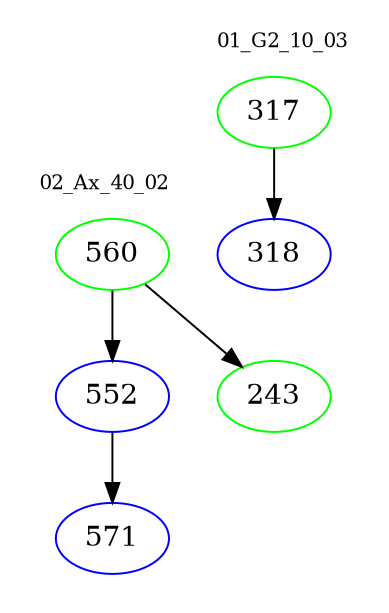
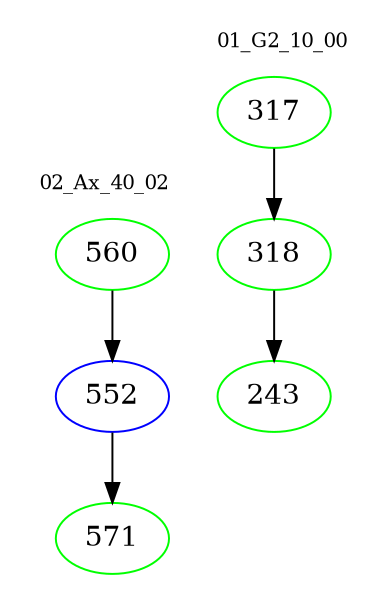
(283, 42) -> (283, 42)
(274, 254) -> (274, 254)
(172, 307) -> (274, 316)
(112, 538) -> (112, 538)
